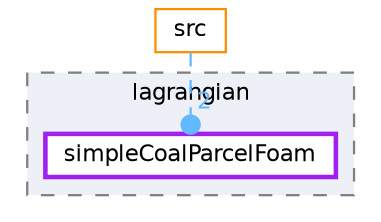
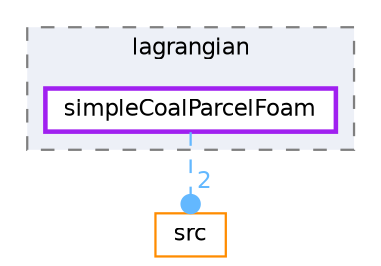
(191, 87) -> (191, 164)
